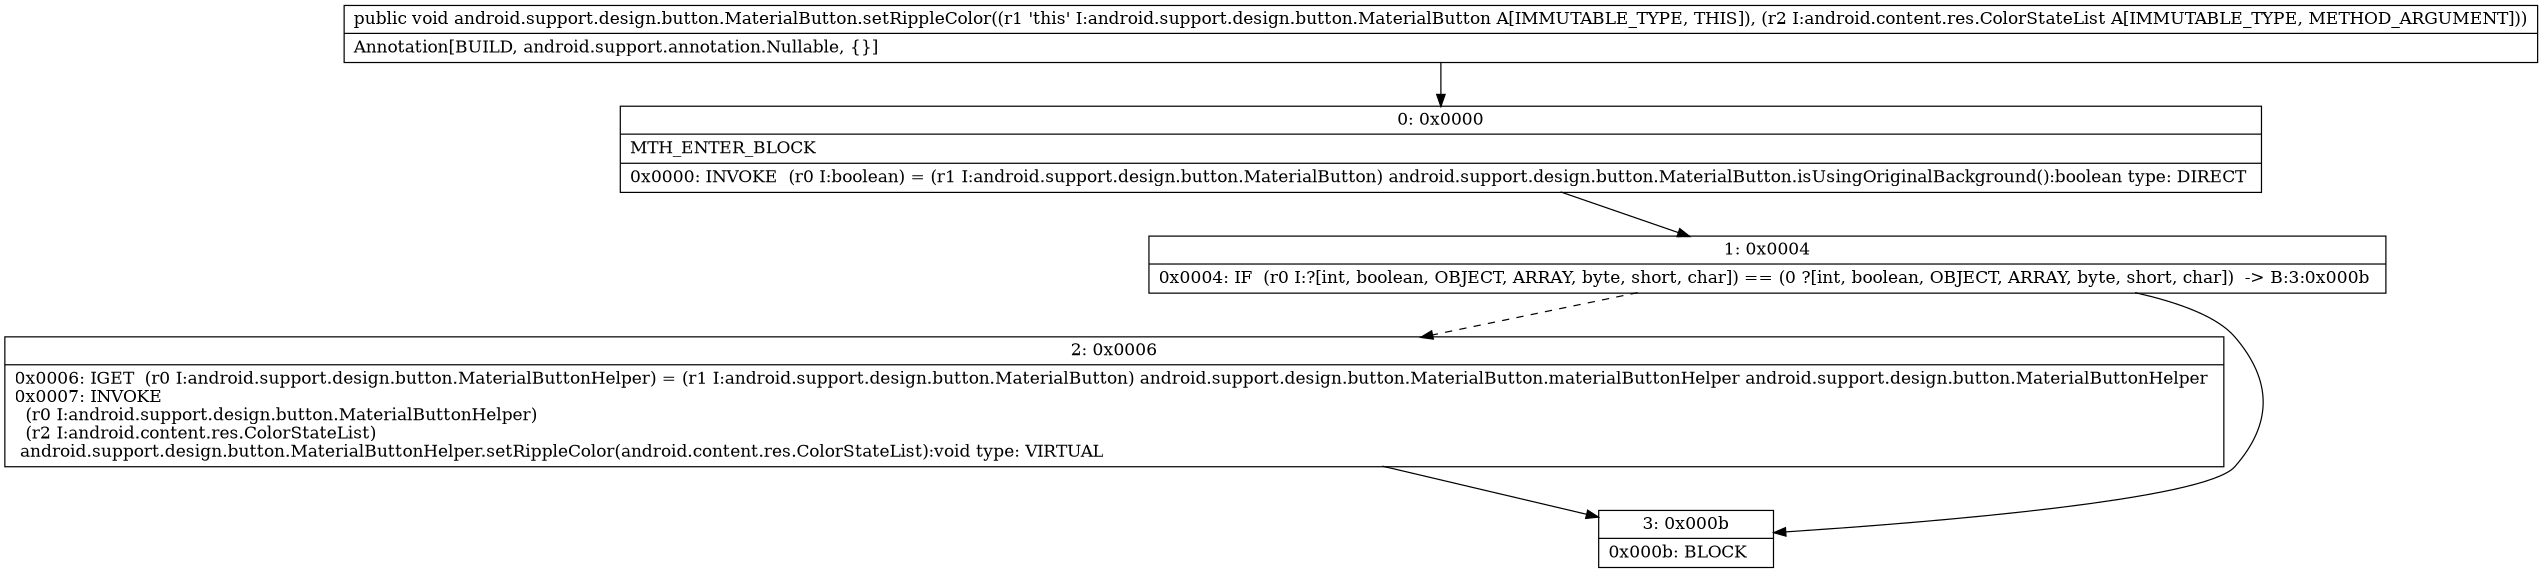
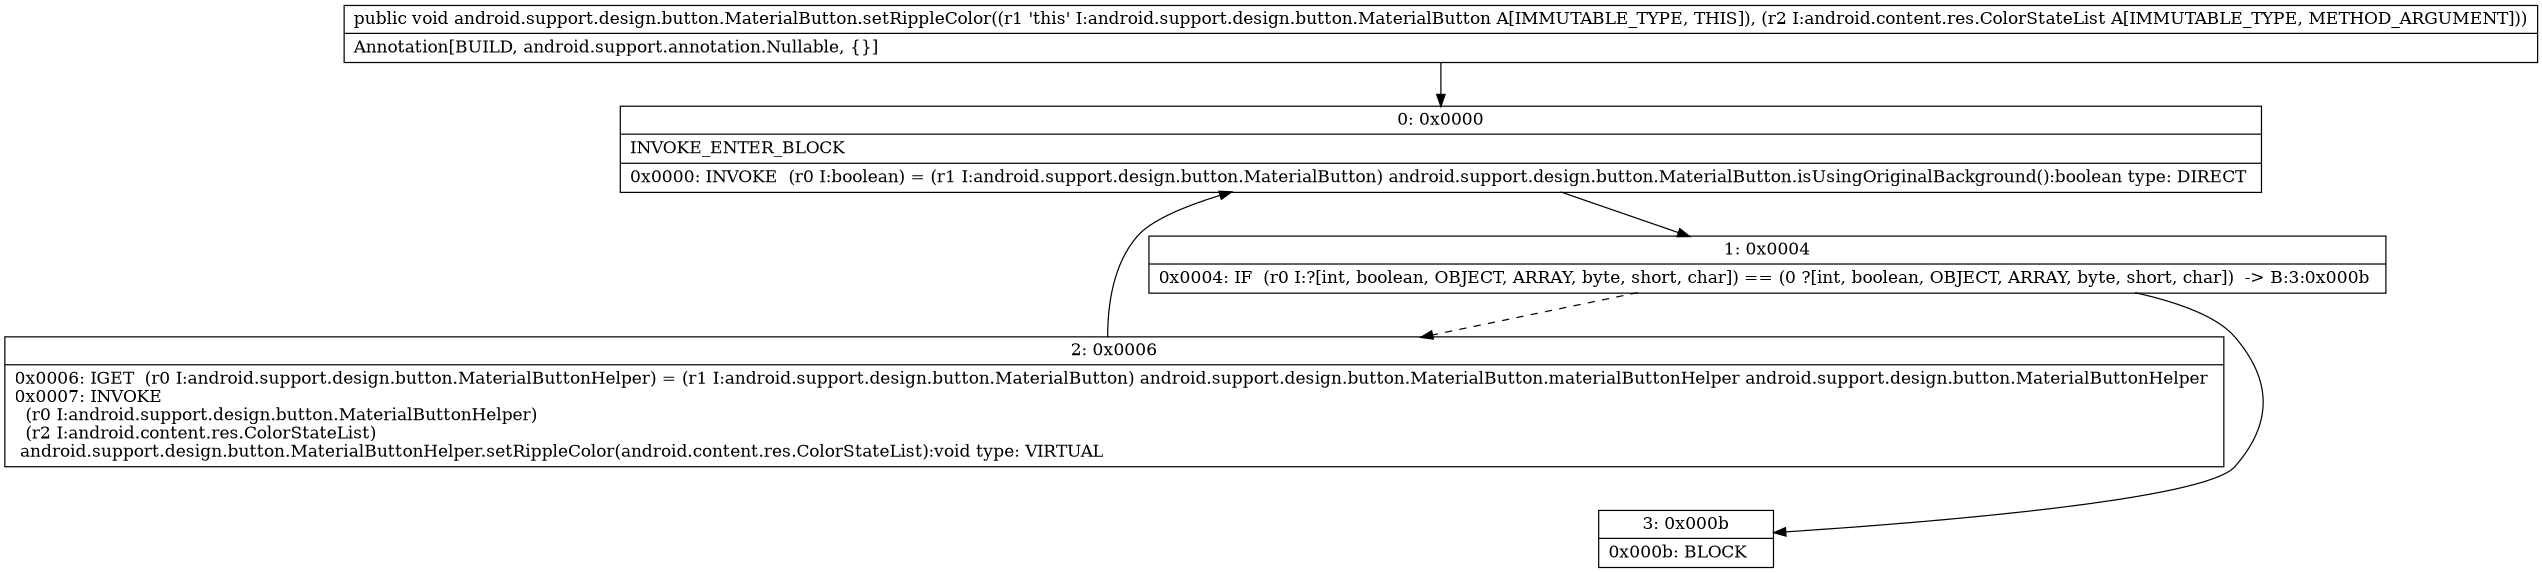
(723, 148) -> (738, 148)
(1484, 490) -> (1133, 242)
